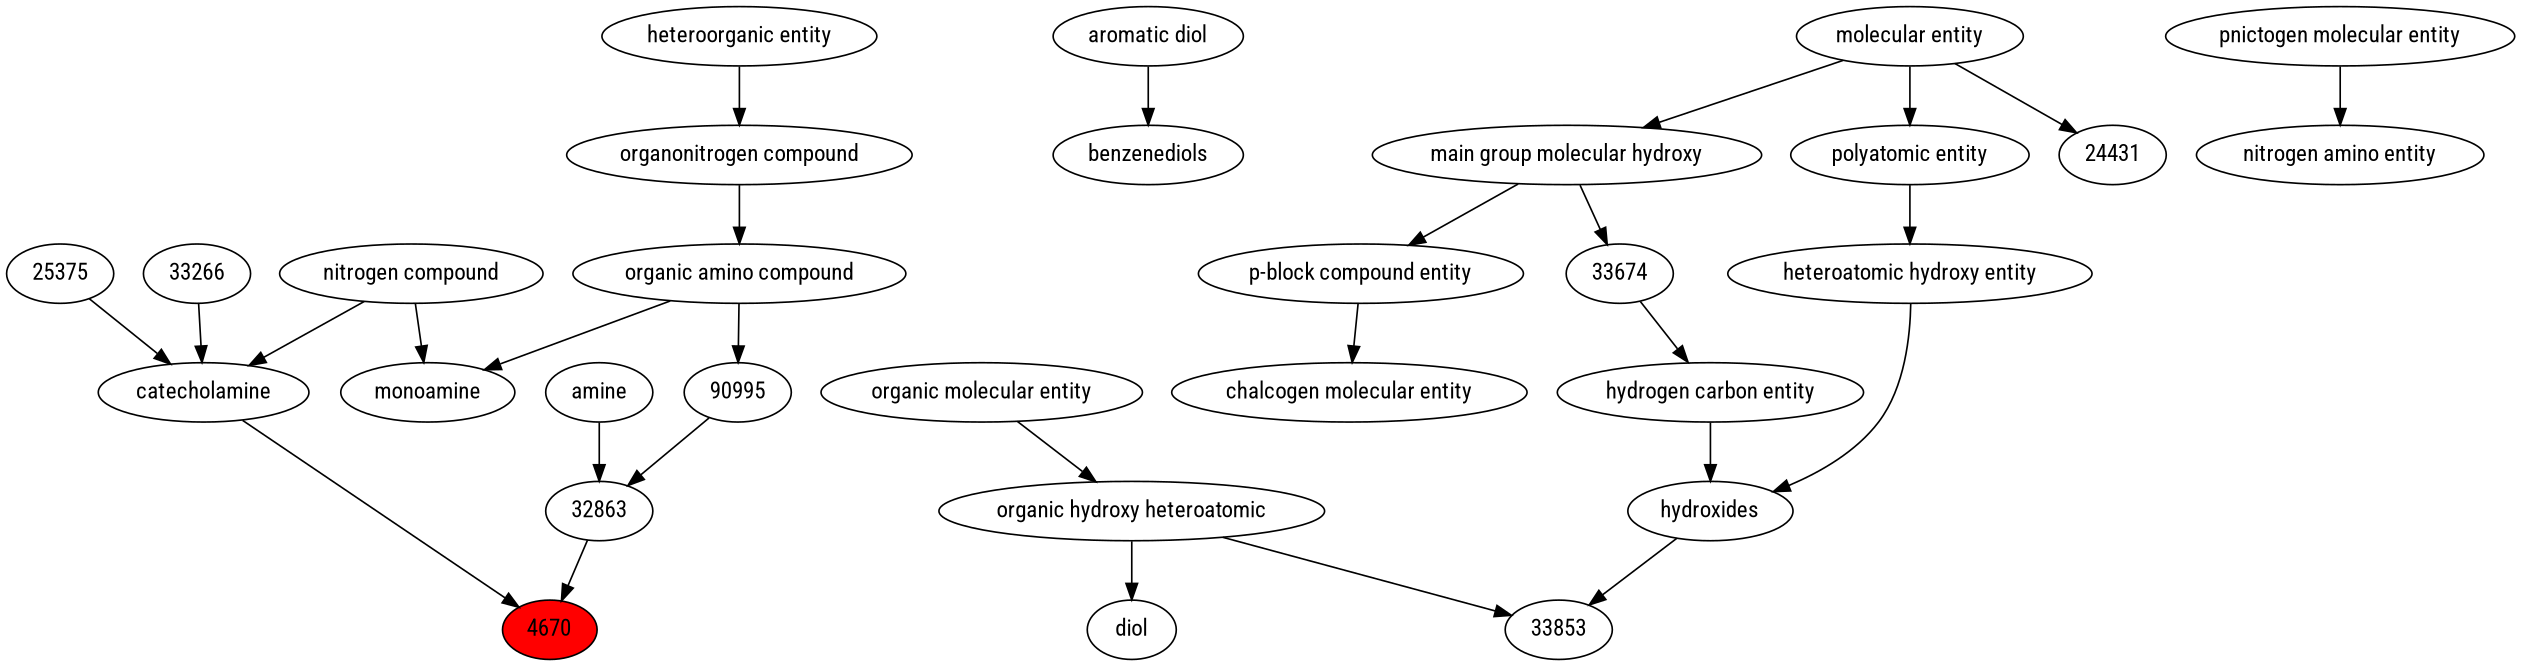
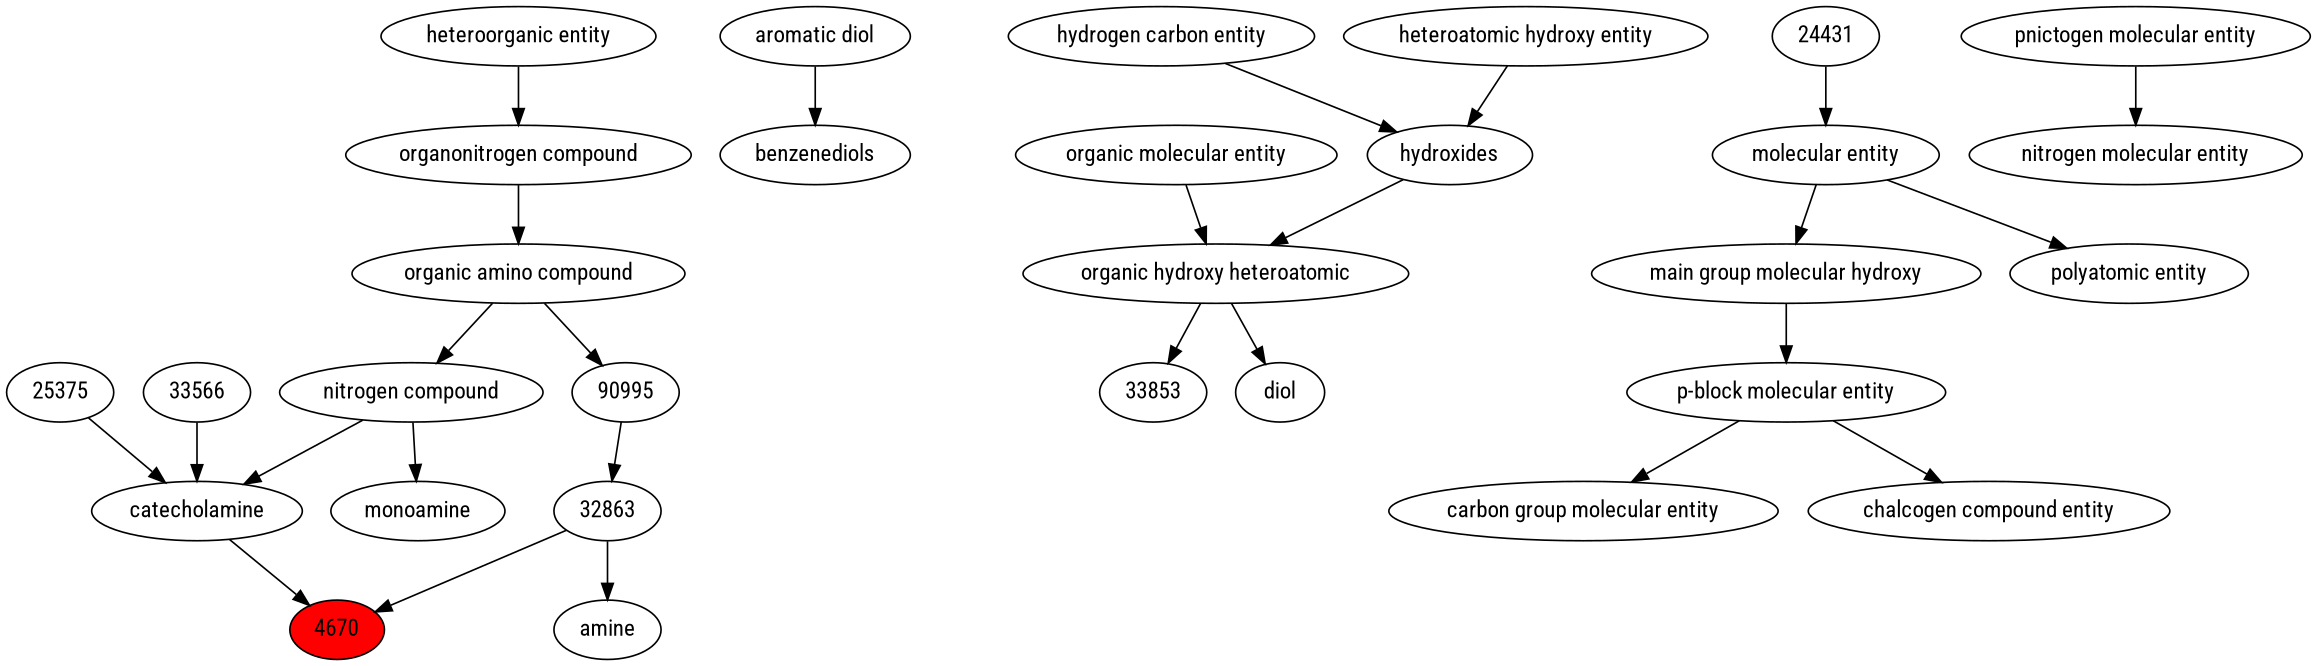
(2009, 94) -> (1826, 88)
(2340, 155) -> (2136, 155)
(1910, 206) -> none
(197, 274) -> (197, 392)
(1361, 274) -> (1786, 392)
(1620, 274) -> none
(585, 332) -> (471, 327)
(1349, 392) -> (1989, 511)
(599, 444) -> (608, 562)
none -> (1583, 511)
(1640, 567) -> (1344, 209)
